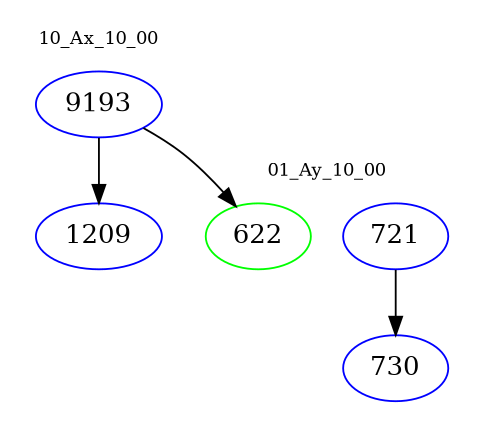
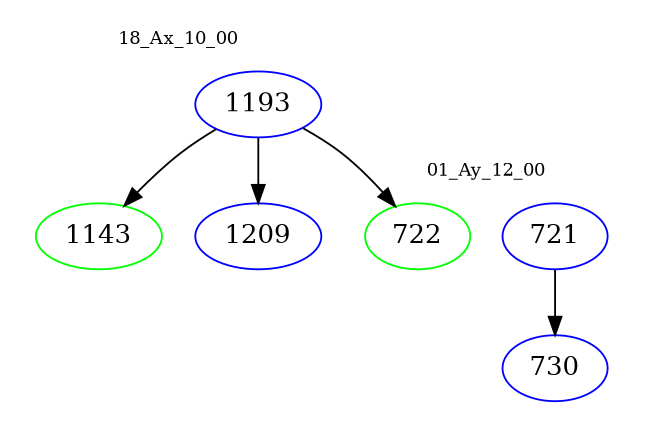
(99, 39) -> (179, 39)
(99, 104) -> (258, 104)
(327, 171) -> (486, 171)
none -> (99, 236)
(258, 236) -> (418, 236)
